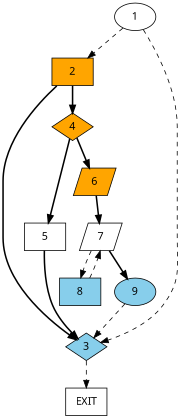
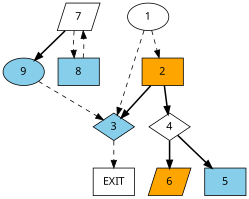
(73, 127) -> (170, 127)
(97, 206) -> none
(45, 237) -> (225, 182)
(49, 295) -> none
